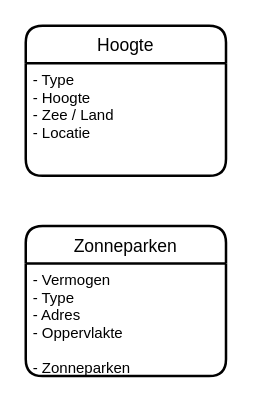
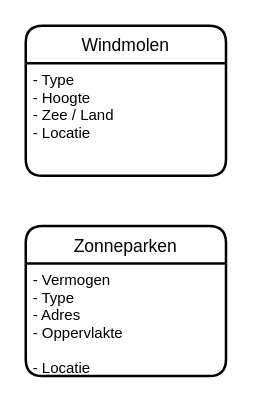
(125, 45) -> (125, 45)
(73, 280) -> (73, 280)
